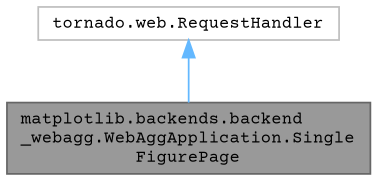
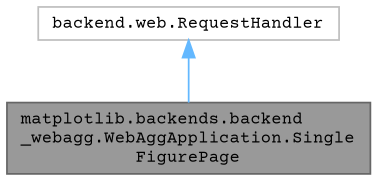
(189, 23) -> (189, 23)
